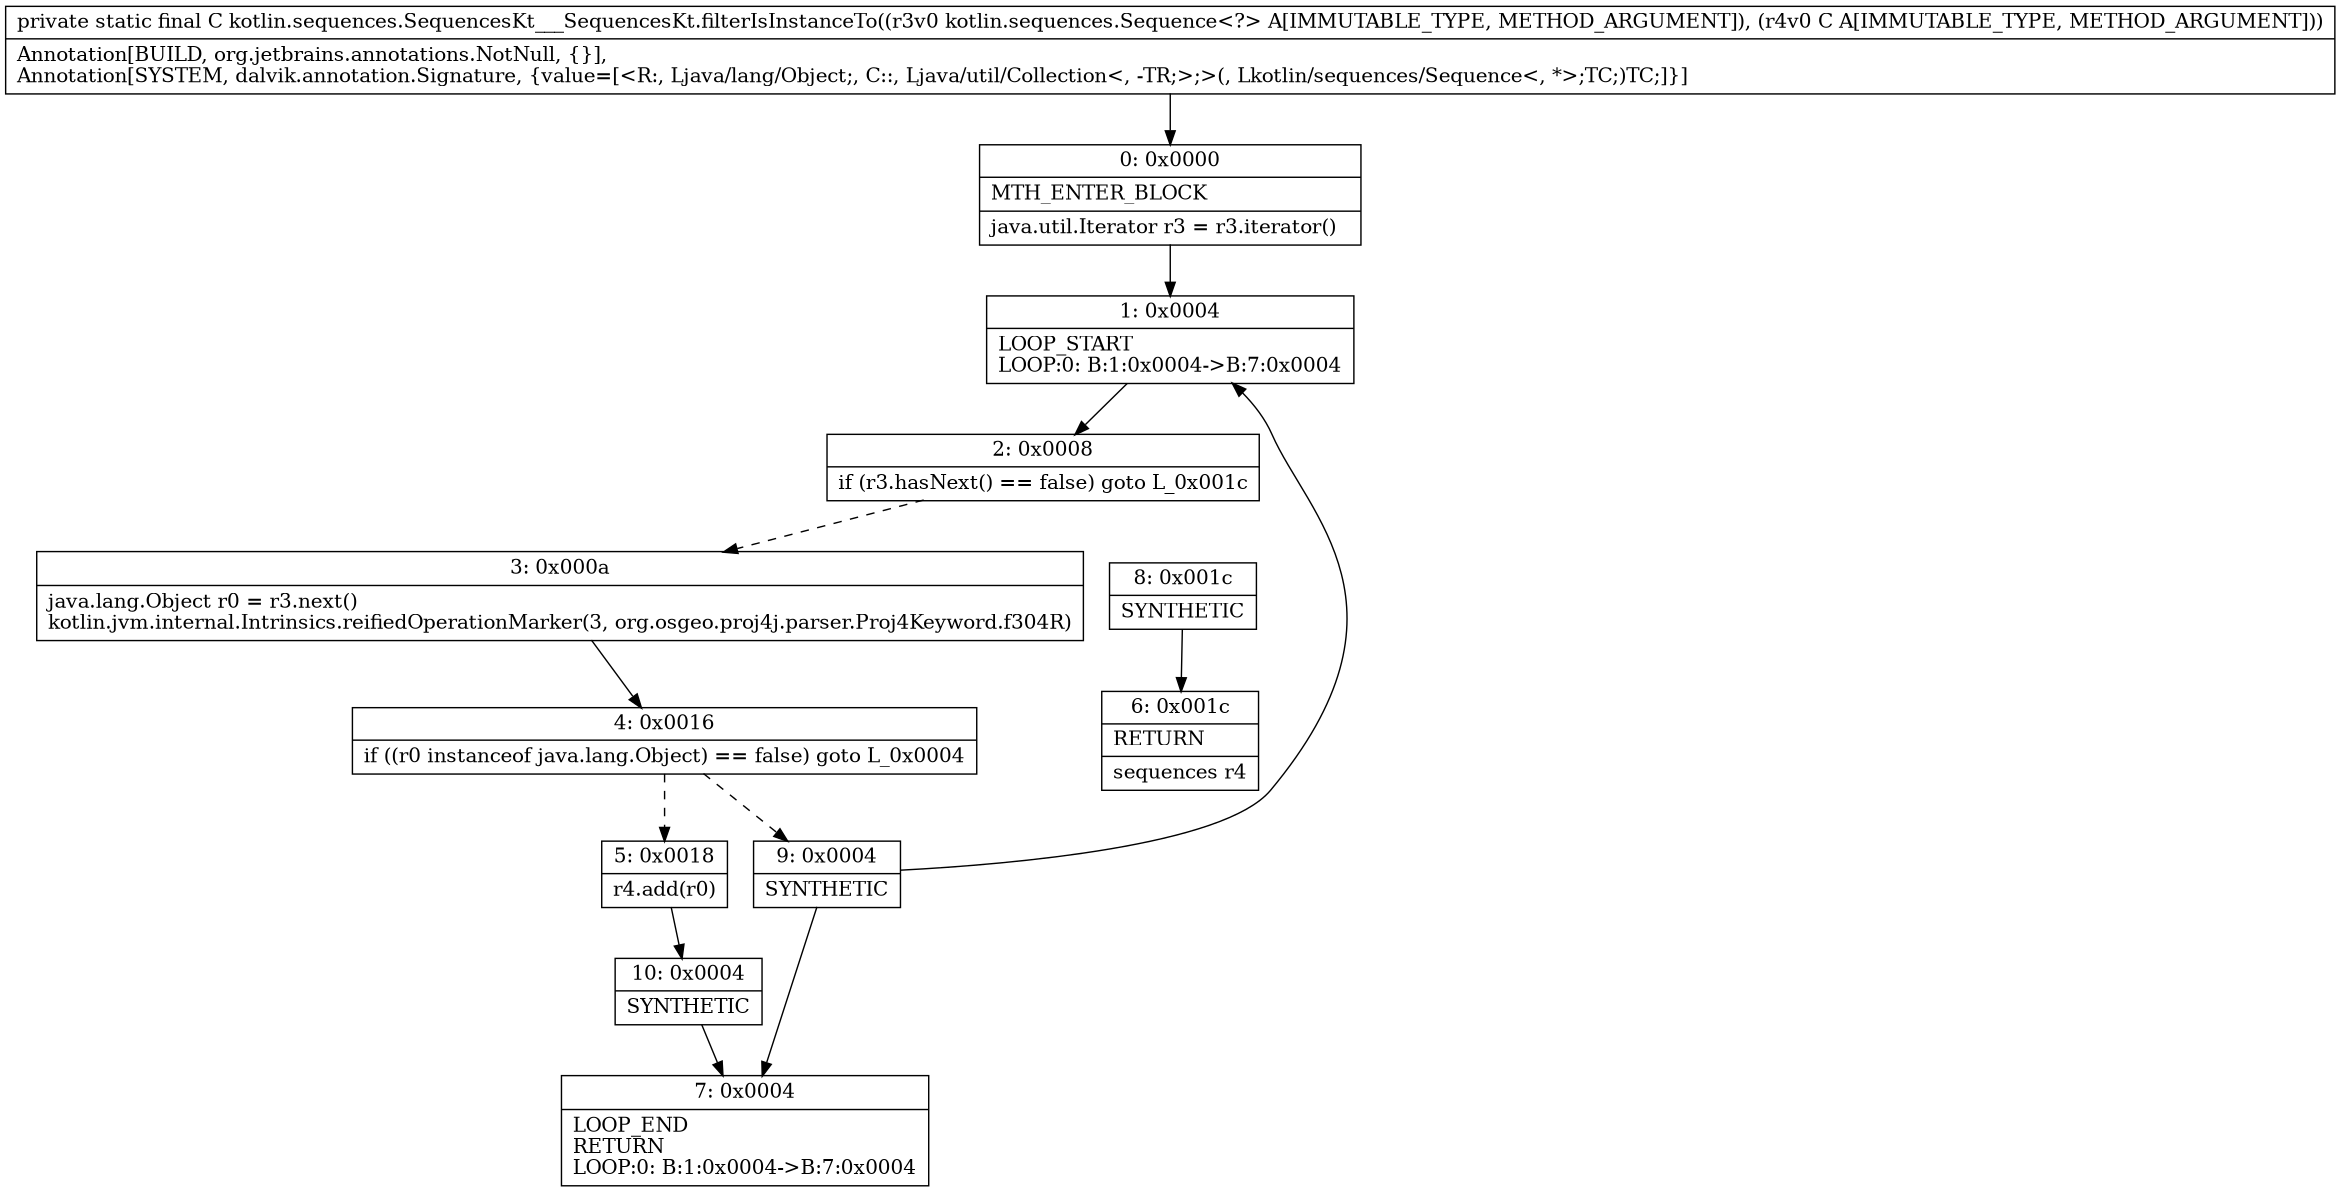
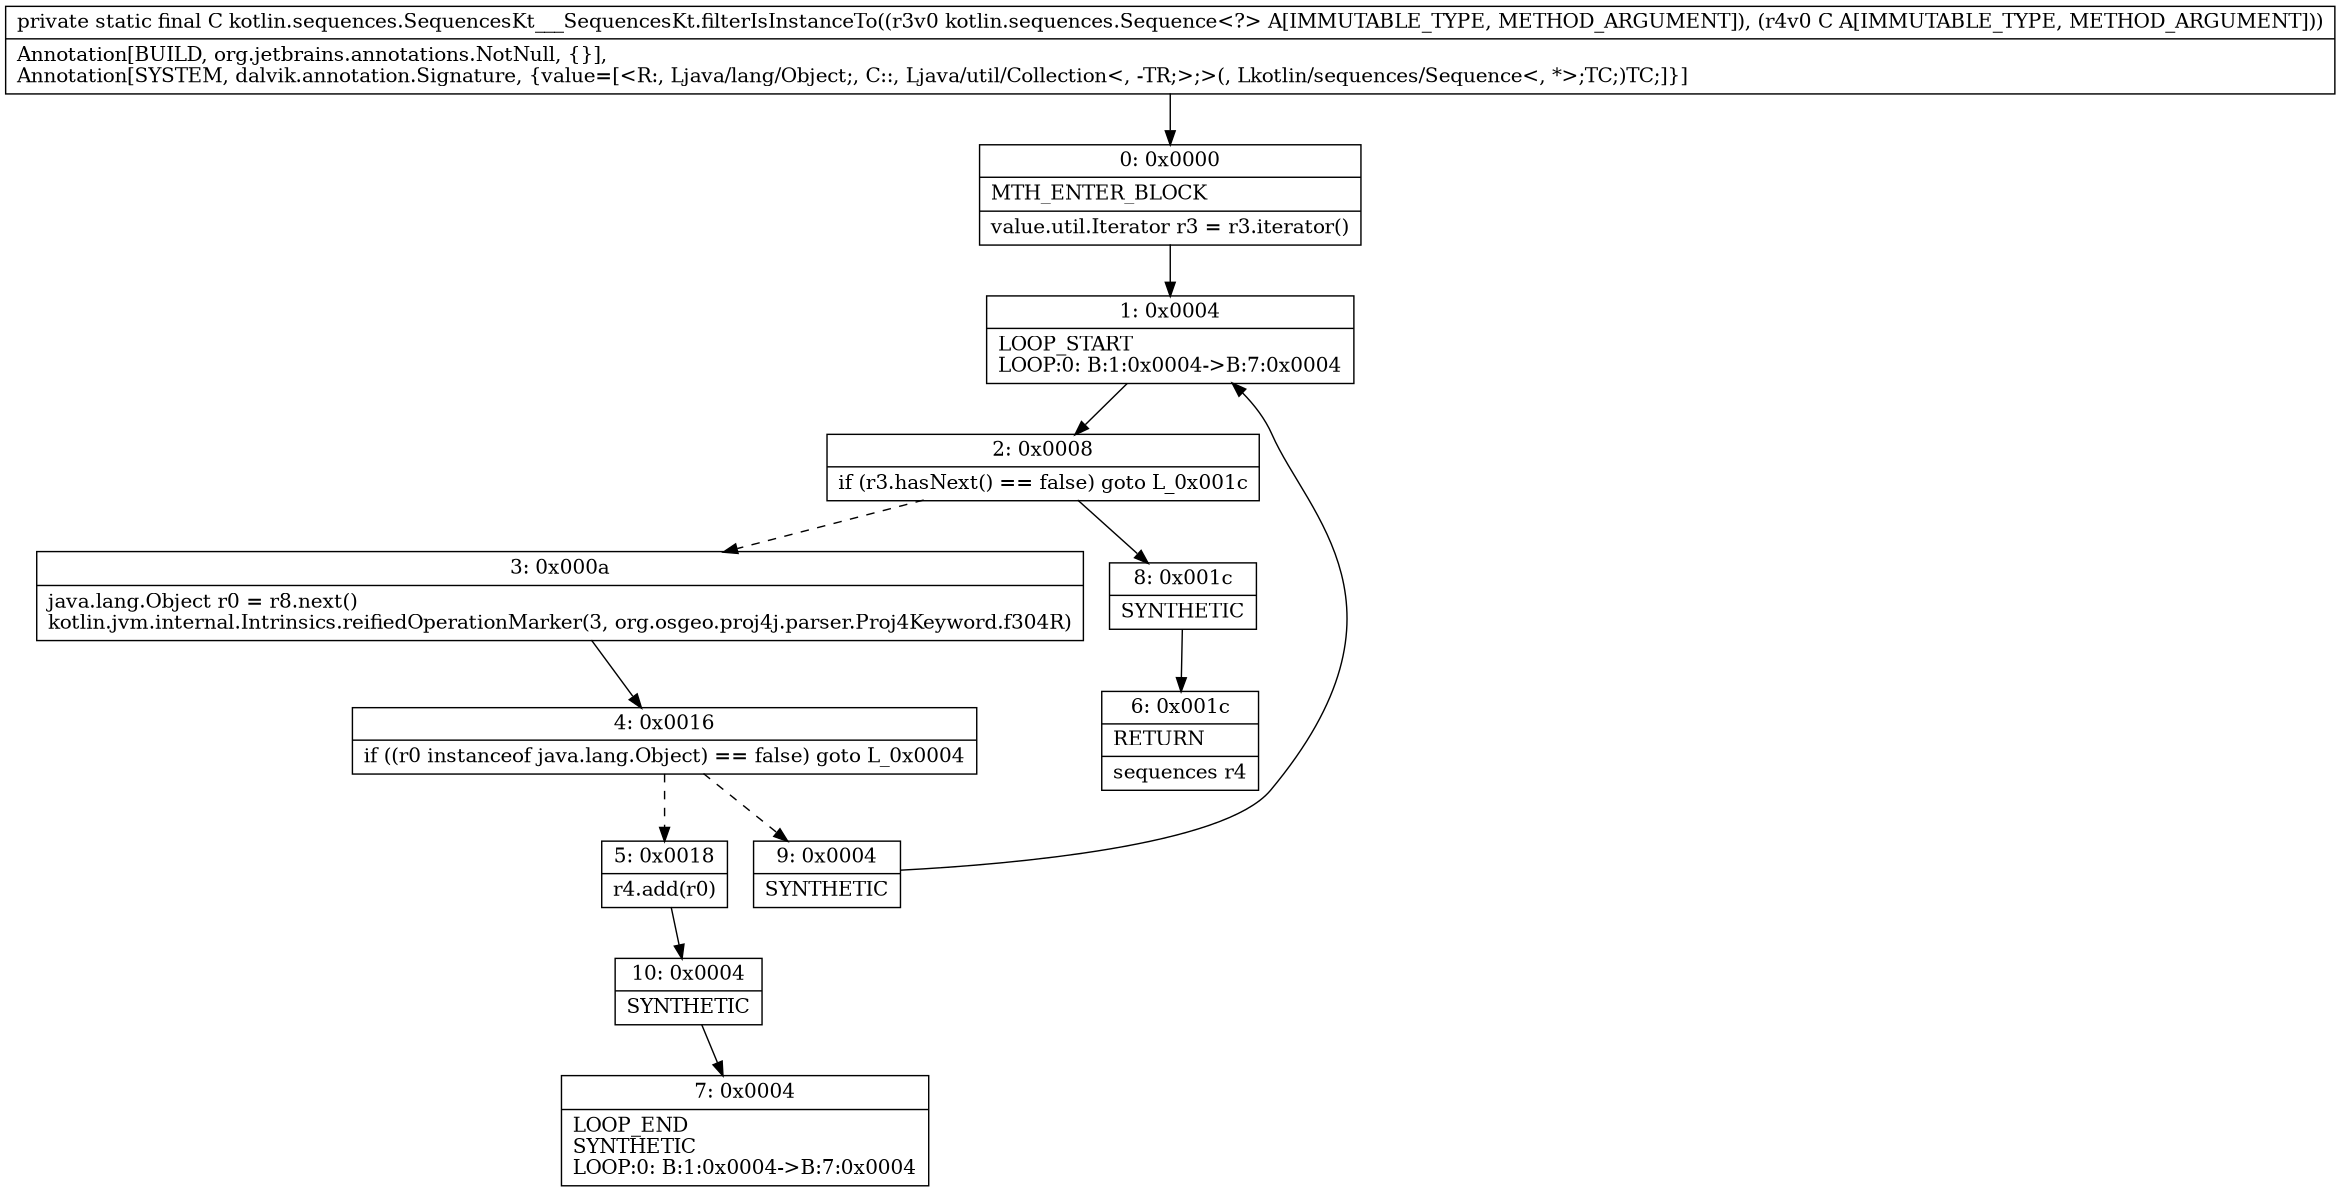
(1164, 227) -> (1170, 227)
none -> (1107, 527)
(203, 602) -> (203, 602)
(792, 985) -> none
(619, 1147) -> (635, 1147)
